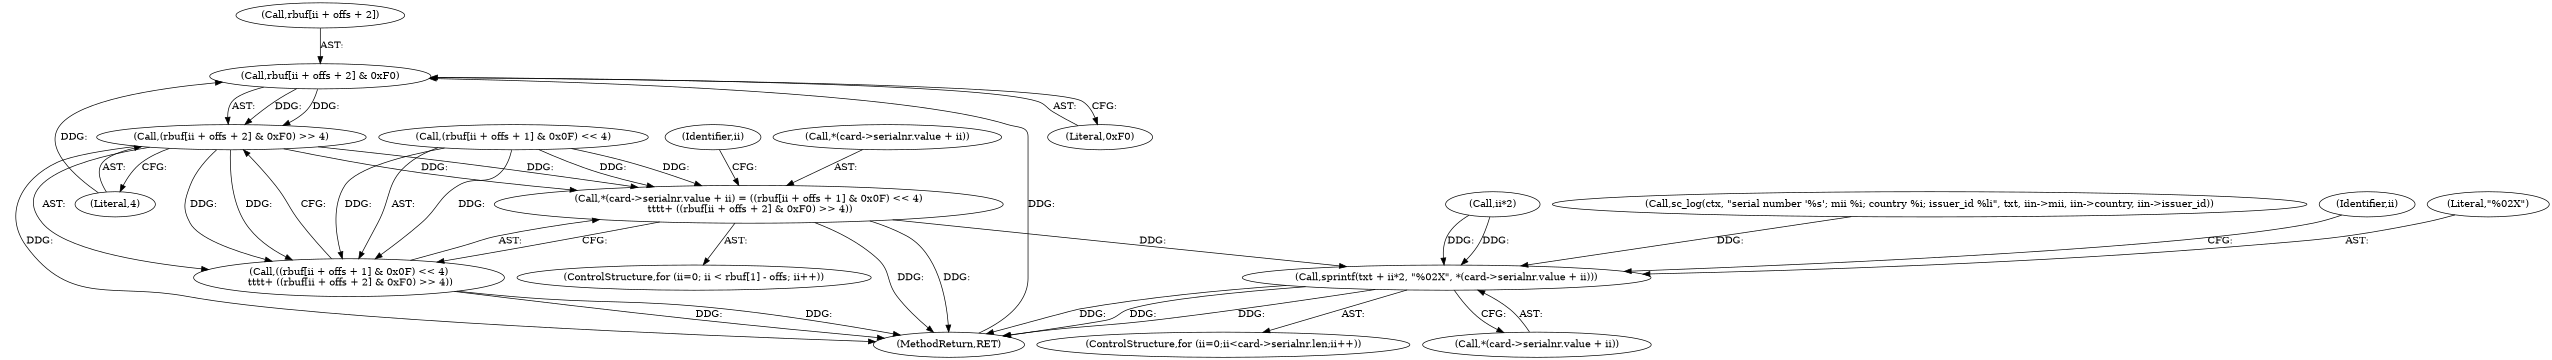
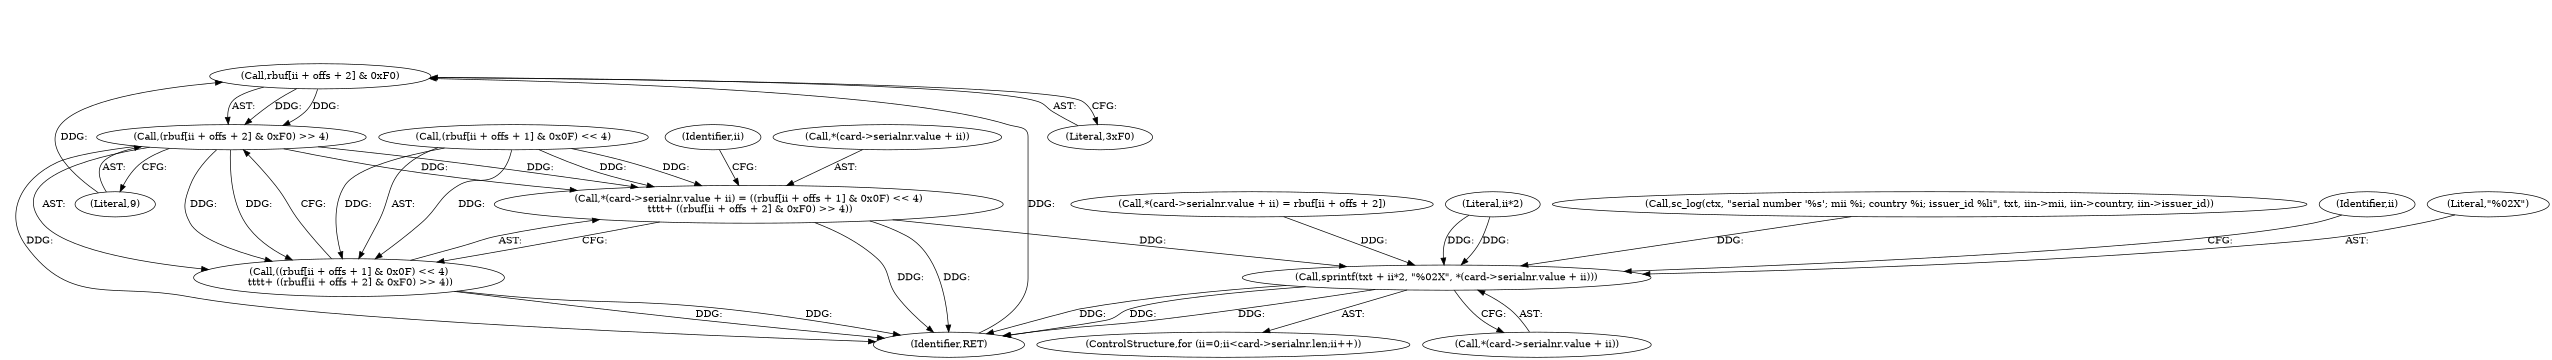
(320, 15) -> none
(1100, 137) -> (1100, 137)
(115, 204) -> (115, 204)
none -> (1252, 204)
(1493, 204) -> (1493, 204)
(694, 278) -> none
(949, 345) -> (949, 345)
